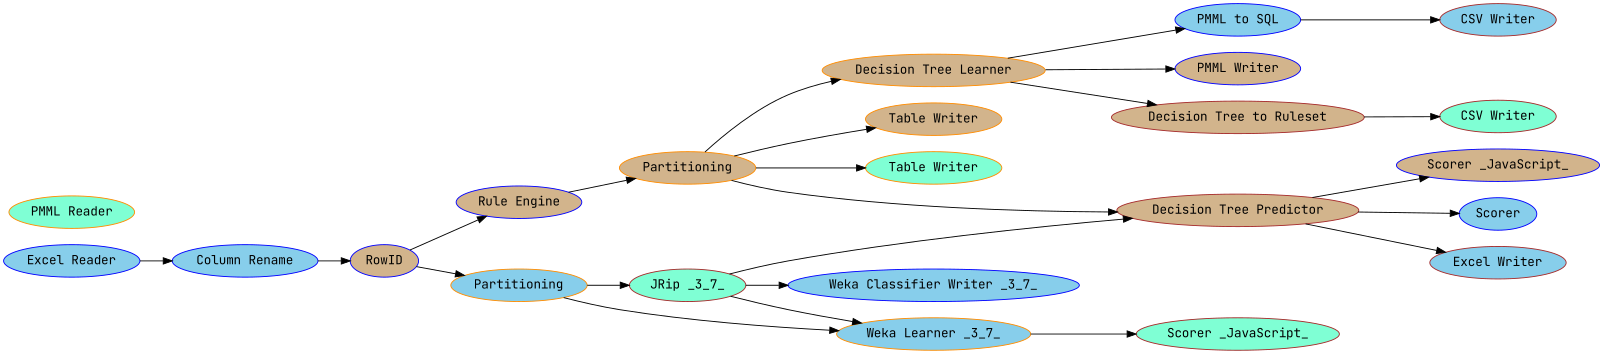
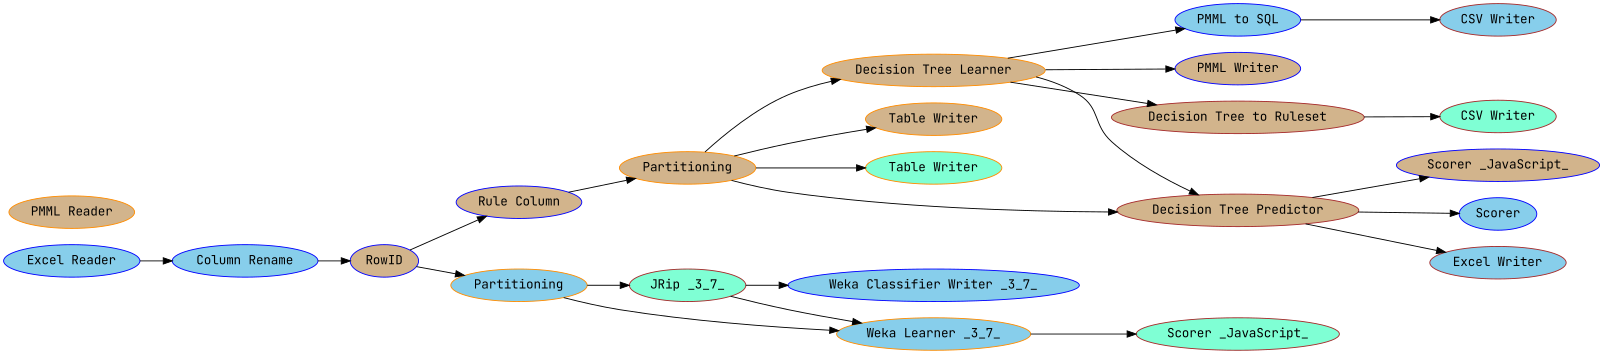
(519, 202) -> (519, 202)
(72, 212) -> (72, 212)
(925, 240) -> (1108, 137)
